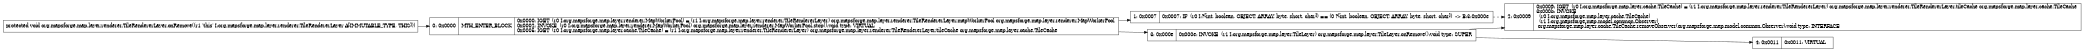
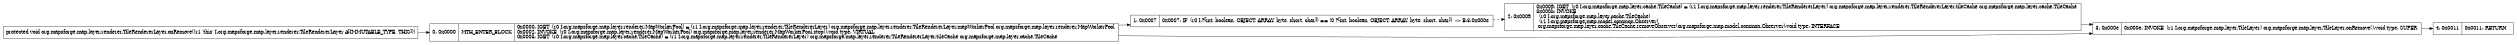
(1485, 29) -> (2085, 24)
(1807, 43) -> (2488, 28)
